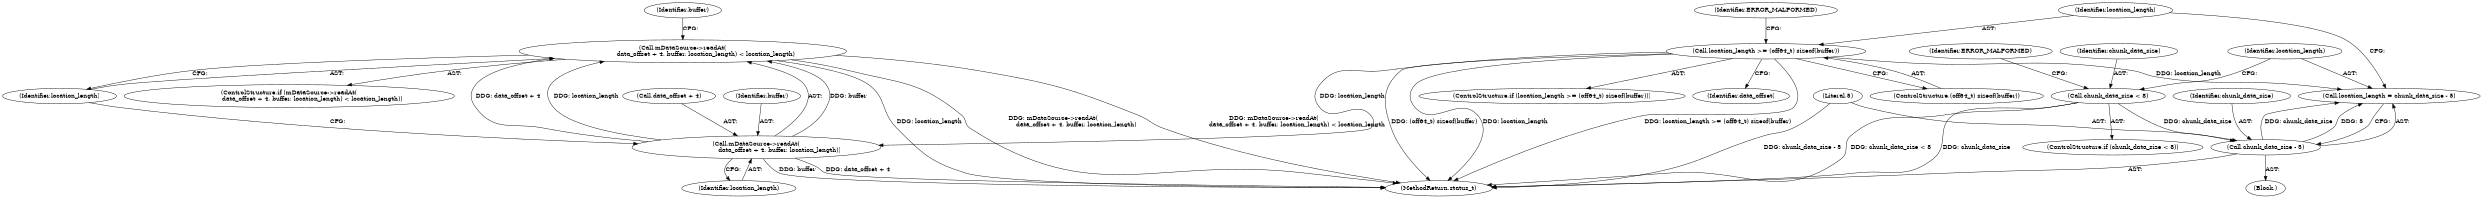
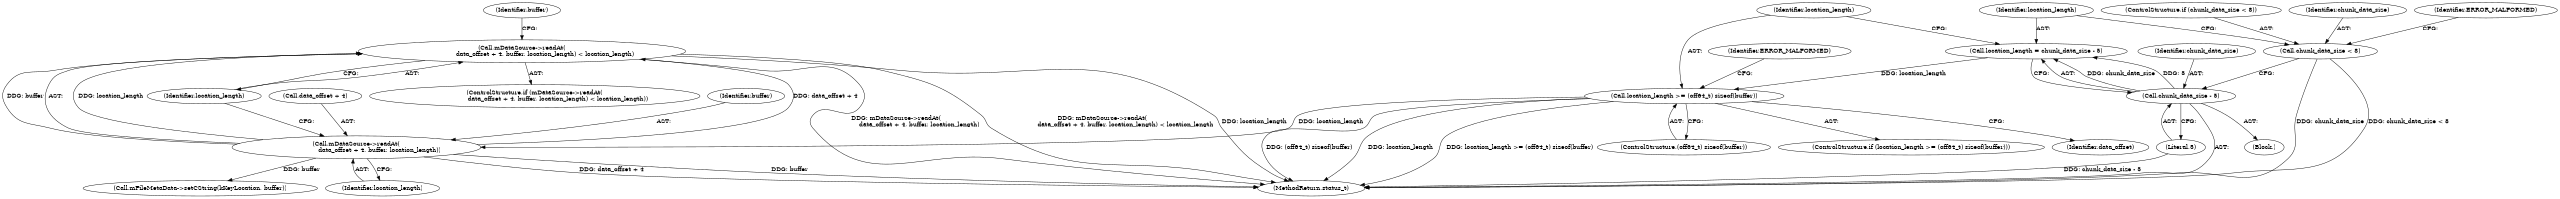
(2084, 65) -> (1863, 73)
(2110, 120) -> (2254, 30)
none -> (2181, 120)
(2198, 122) -> (2268, 74)
none -> (200, 188)
